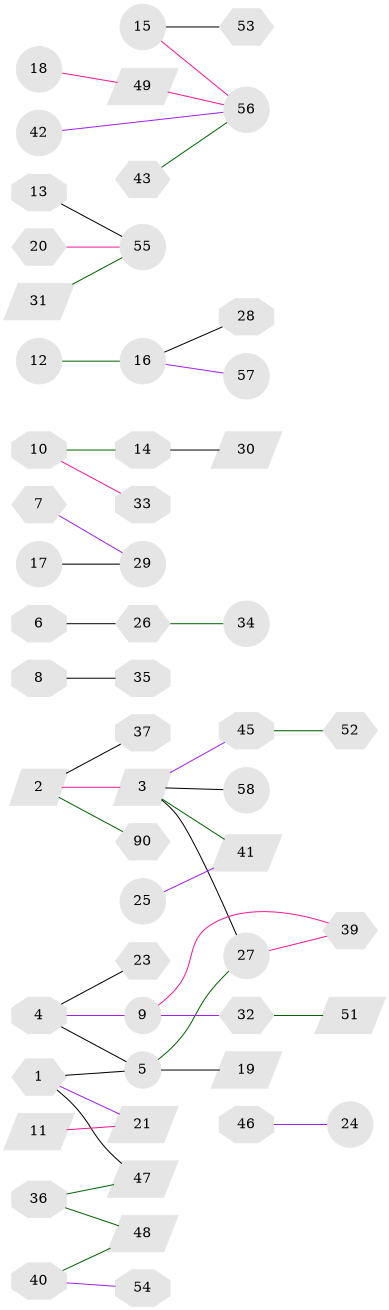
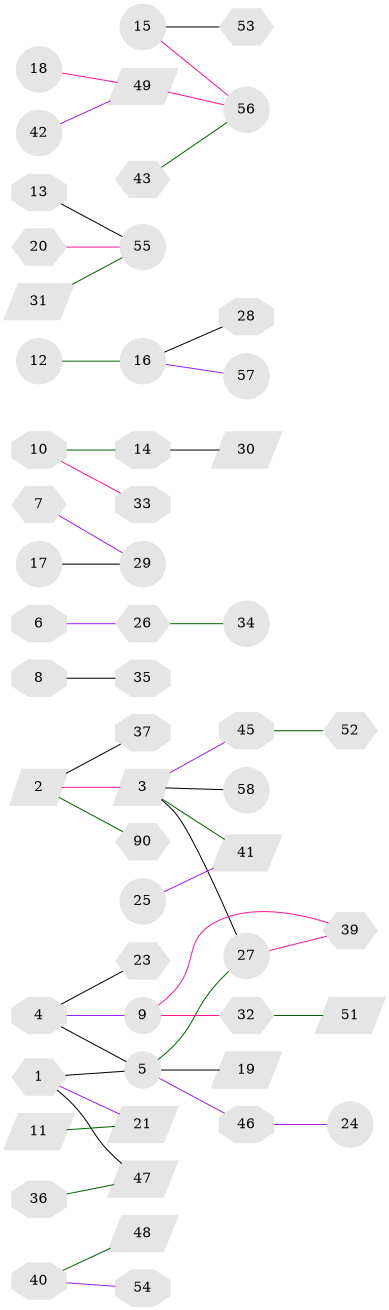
(143, 121) -> (85, 112)
(91, 624) -> (91, 624)
(187, 1015) -> (187, 1015)
none -> (192, 1096)
(84, 1129) -> (84, 1129)
(92, 1217) -> none
